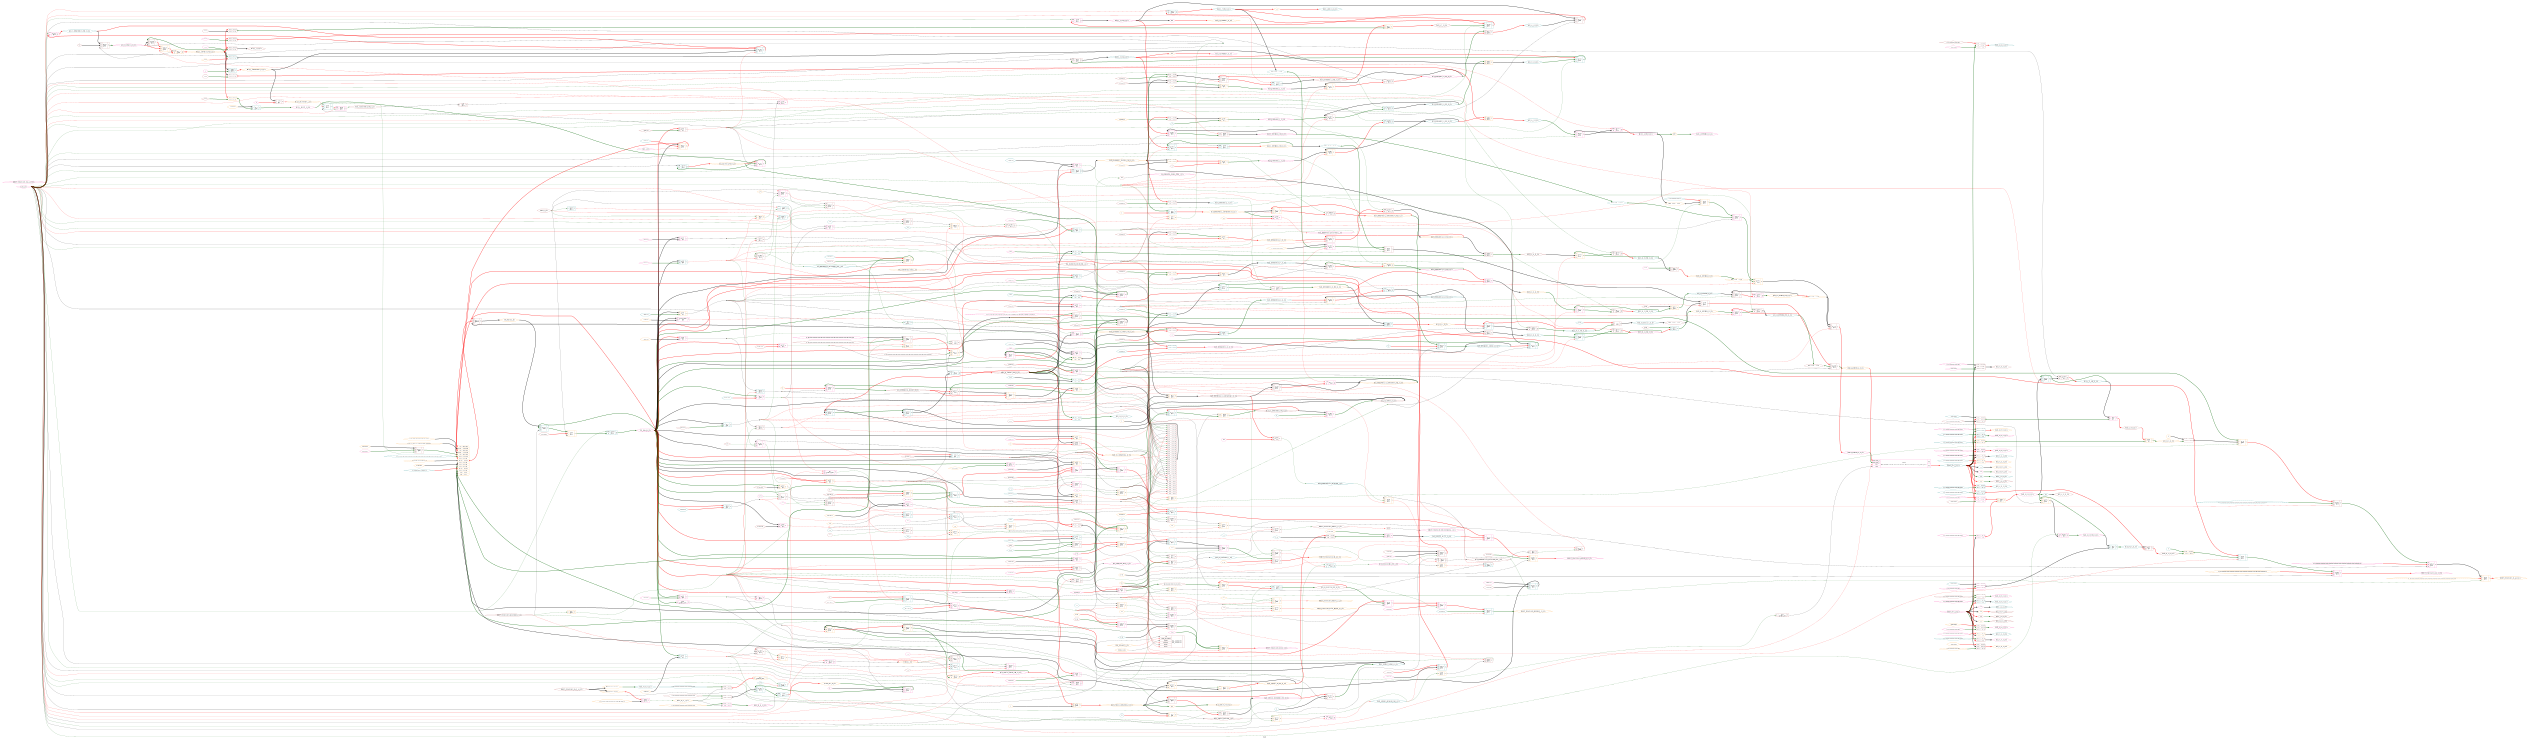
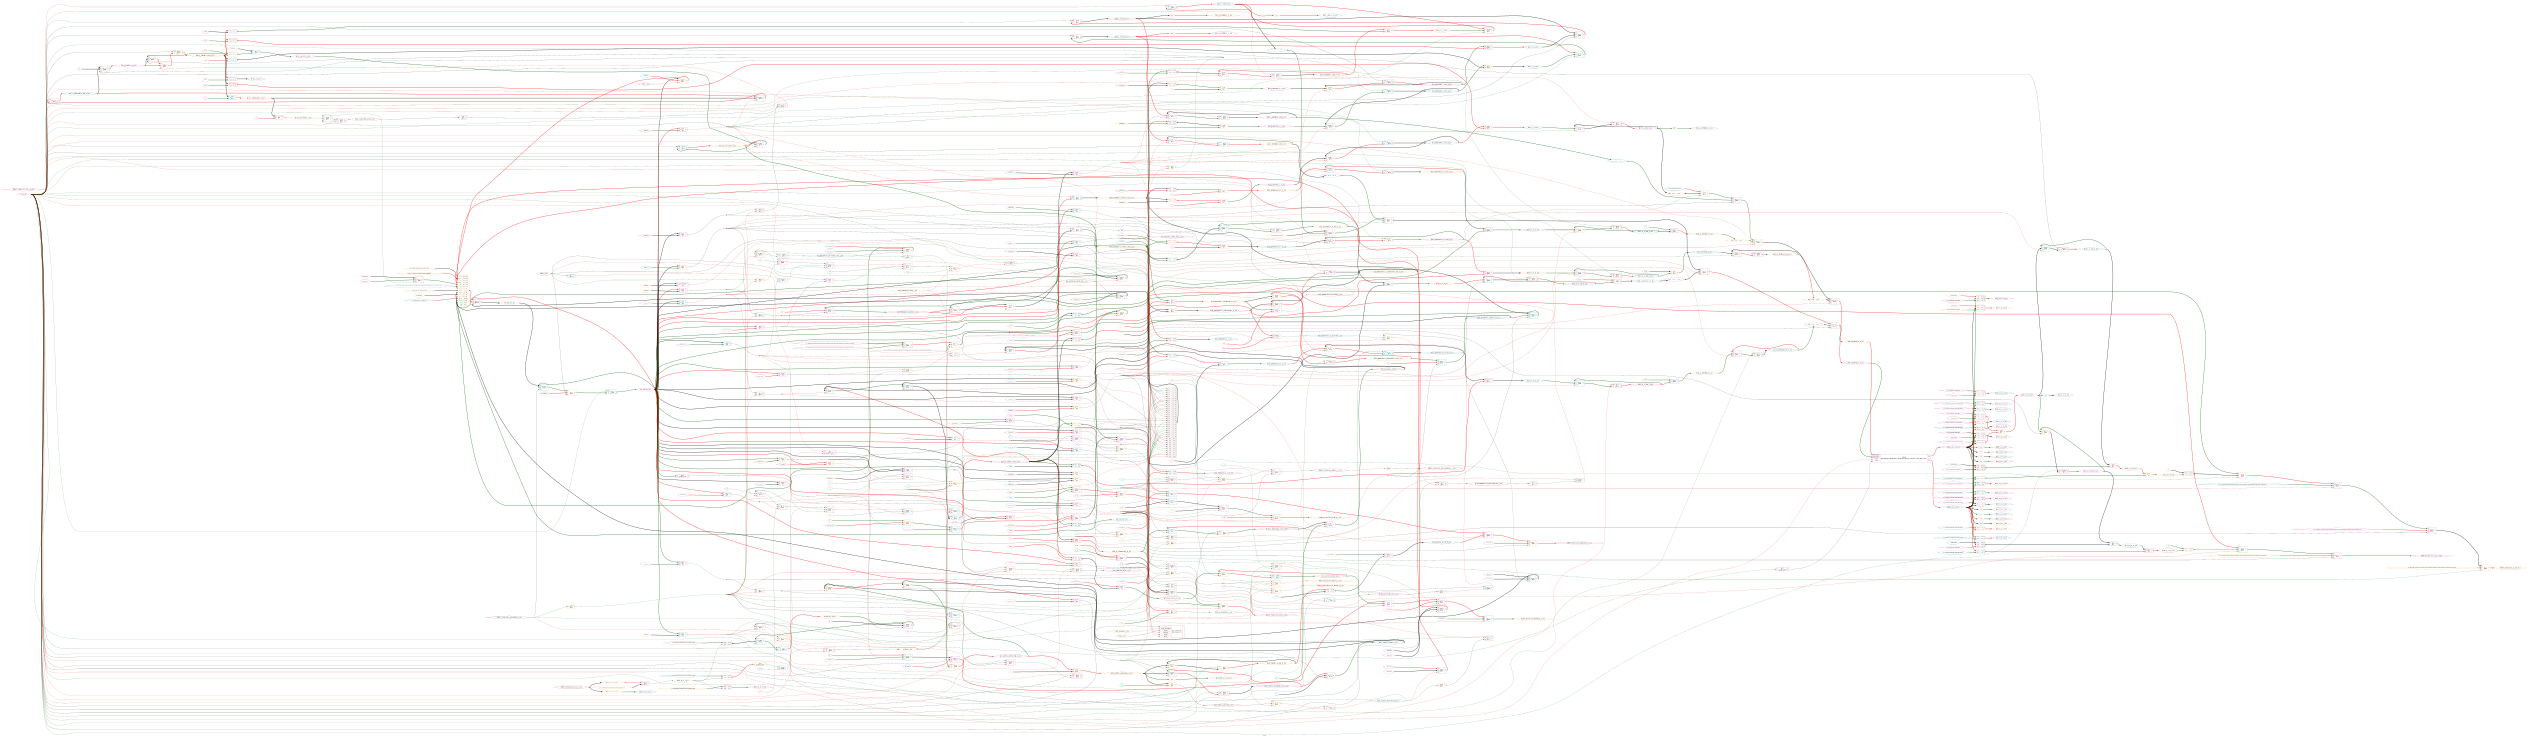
(452, 445) -> (452, 275)
none -> (1935, 452)
